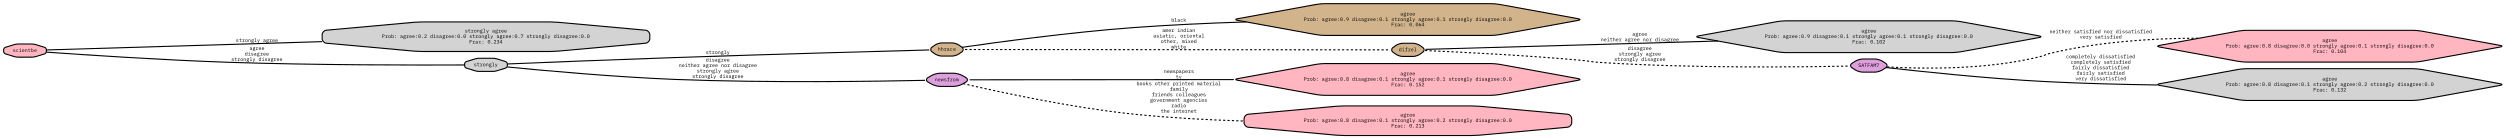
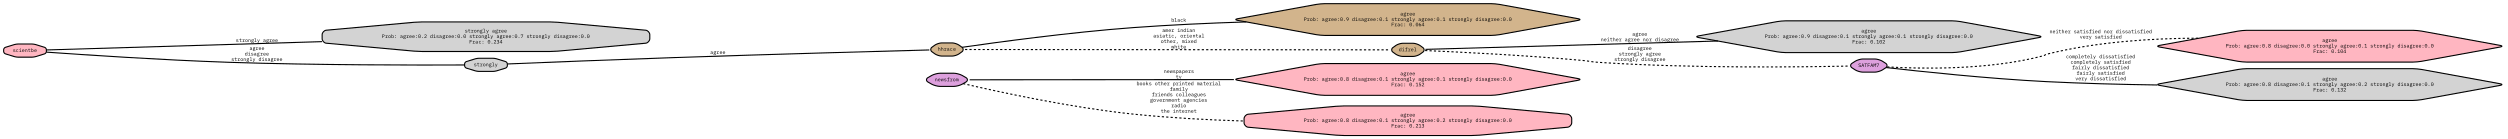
(716, 53) -> (716, 53)
(716, 81) -> none
